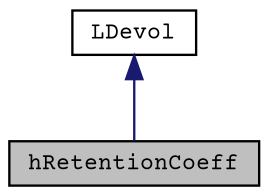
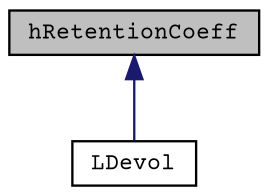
(134, 110) -> (134, 110)
